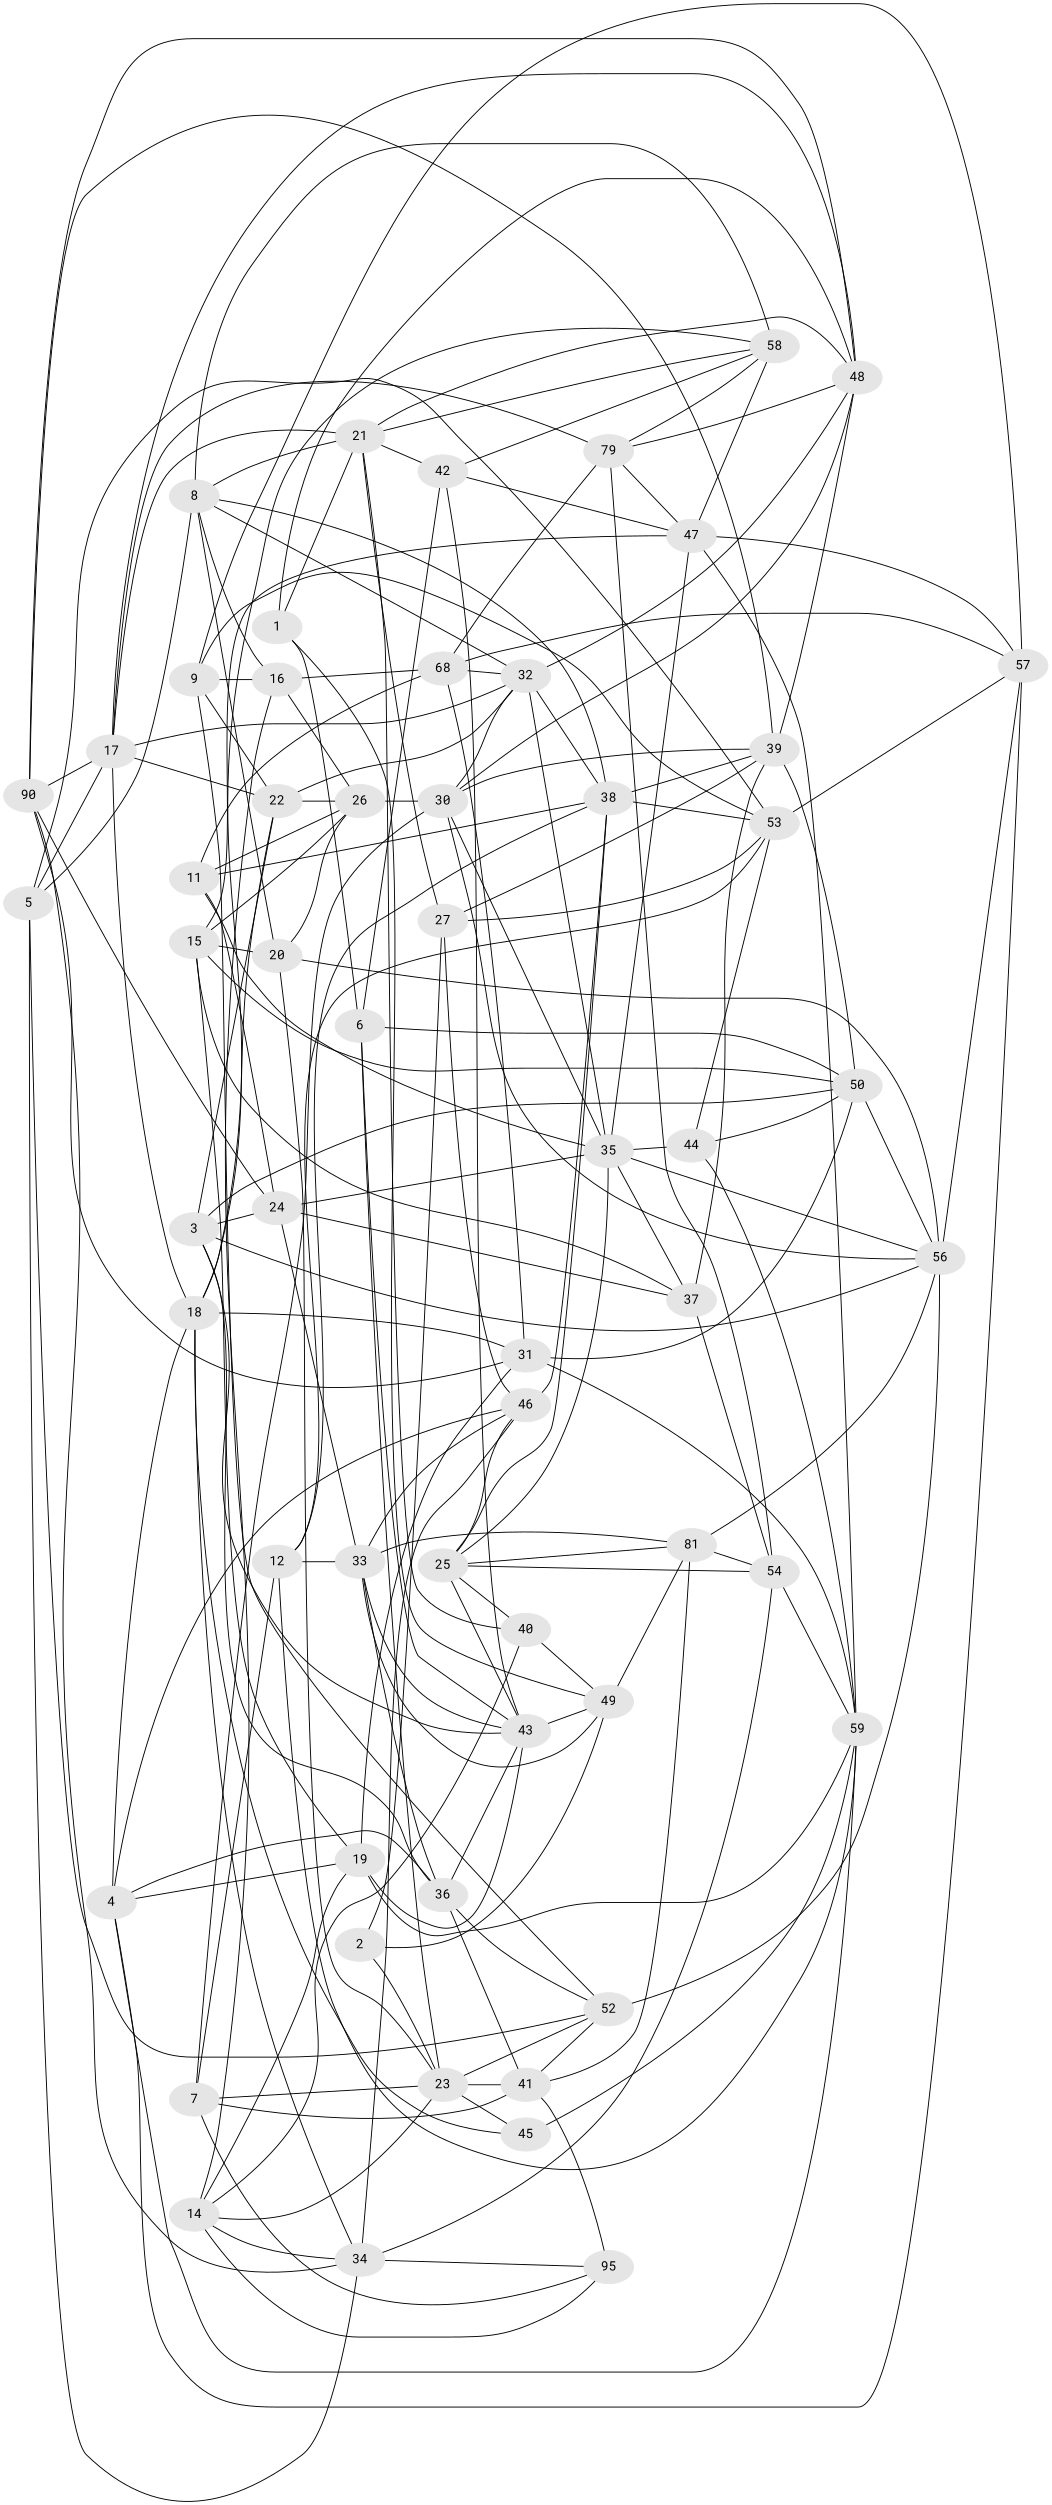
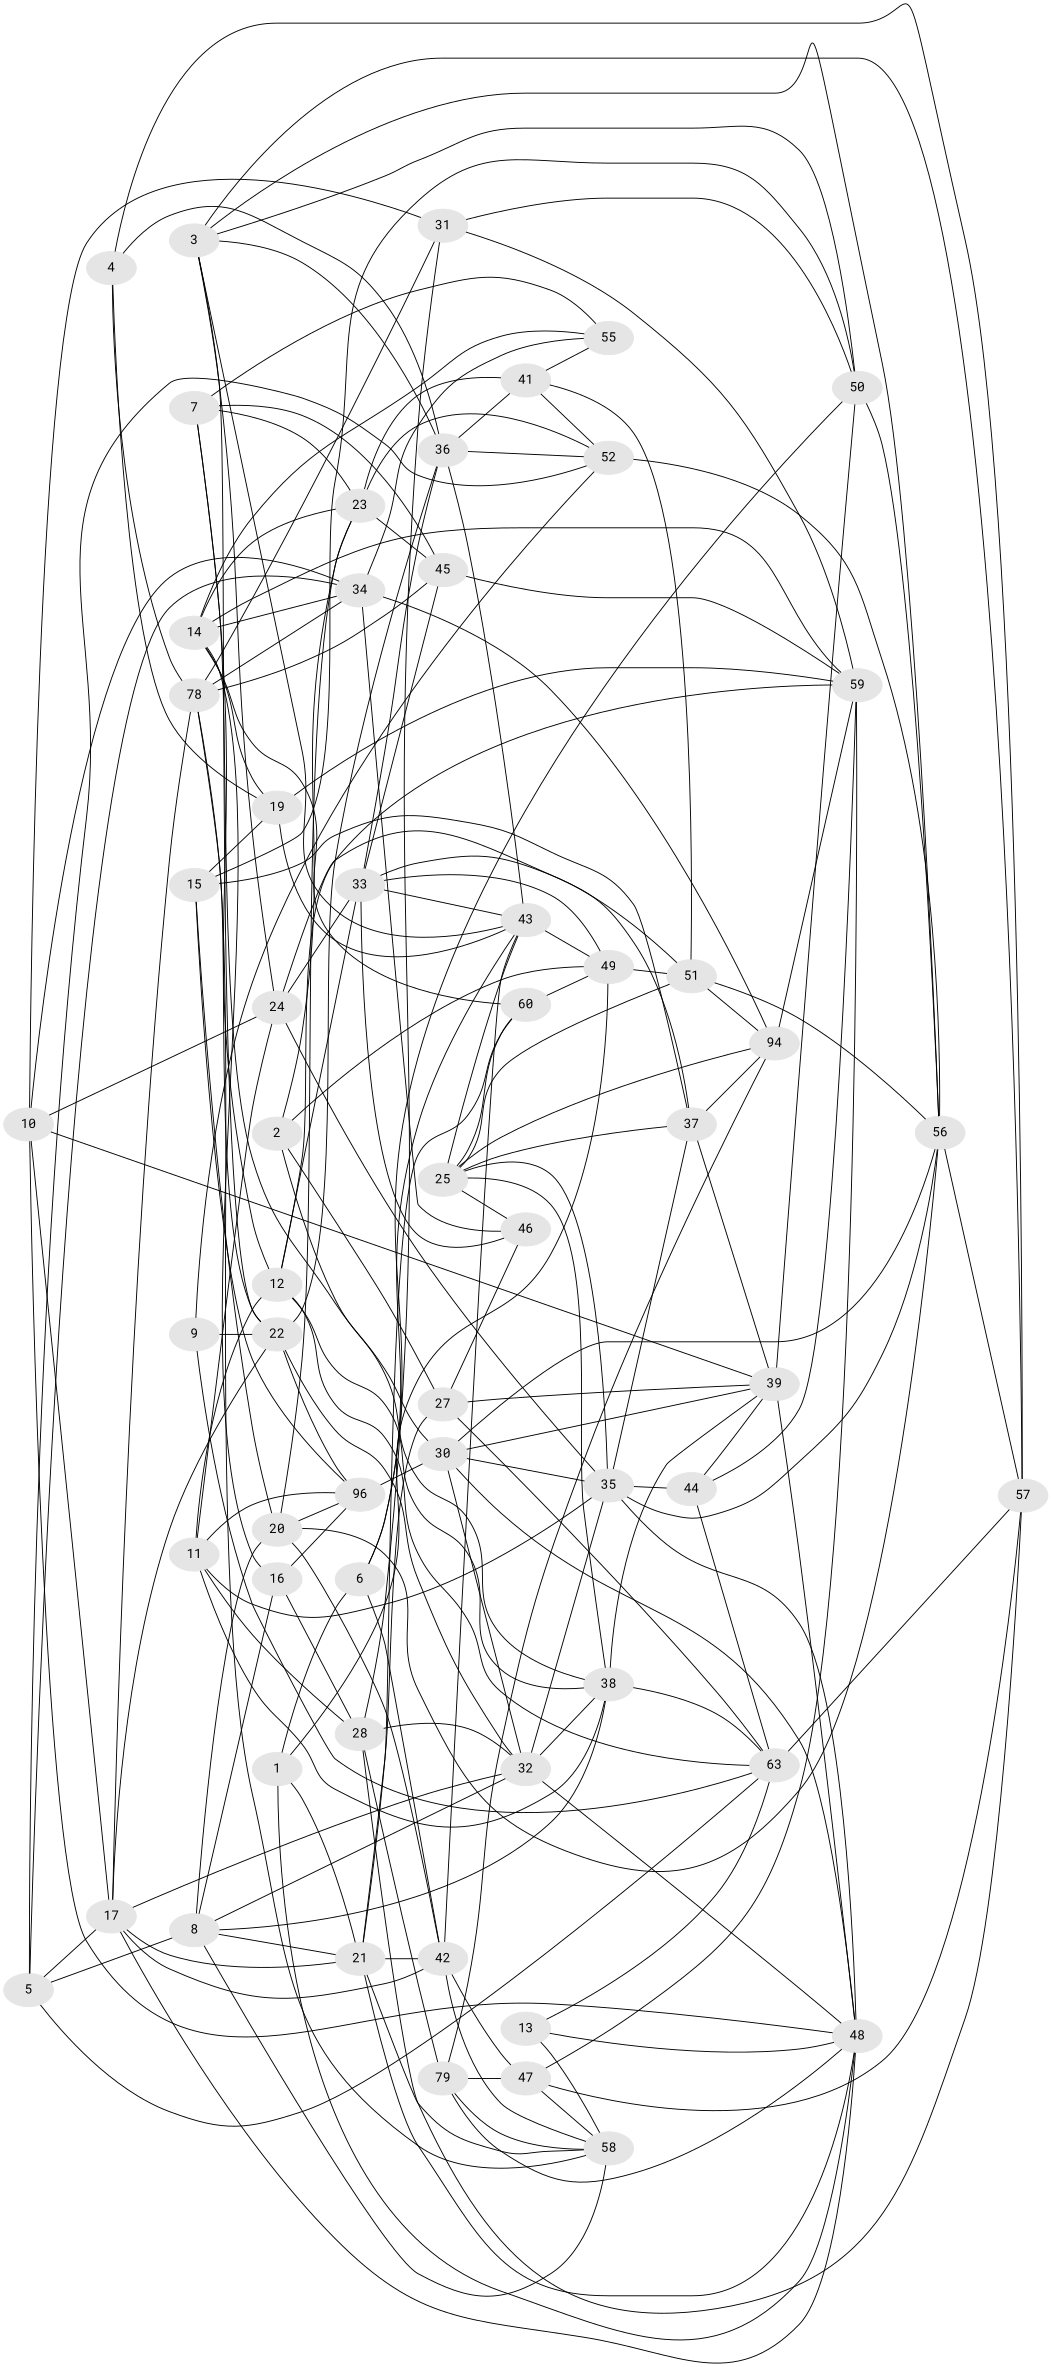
(689, 11) -> (967, 398)
(228, 403) -> (266, 1997)
(346, 562) -> none
(443, 669) -> (360, 1734)
(244, 680) -> none
none -> (398, 742)
(29, 796) -> (29, 1124)
(360, 801) -> (360, 1495)
(774, 823) -> (774, 1765)
(650, 844) -> (824, 1694)
none -> (332, 890)
(582, 1106) -> (415, 1474)
(779, 1124) -> (734, 1437)
none -> (564, 1141)
(194, 1313) -> (194, 695)
none -> (233, 1353)
(692, 1545) -> (692, 976)
(388, 1556) -> none
(774, 1572) -> (774, 1043)
(199, 1618) -> none
(385, 1628) -> none
(526, 1630) -> (526, 1005)
none -> (395, 1743)
none -> (526, 2029)
(364, 2118) -> (350, 444)
(609, 2267) -> (609, 338)
(565, 2372) -> (552, 528)
